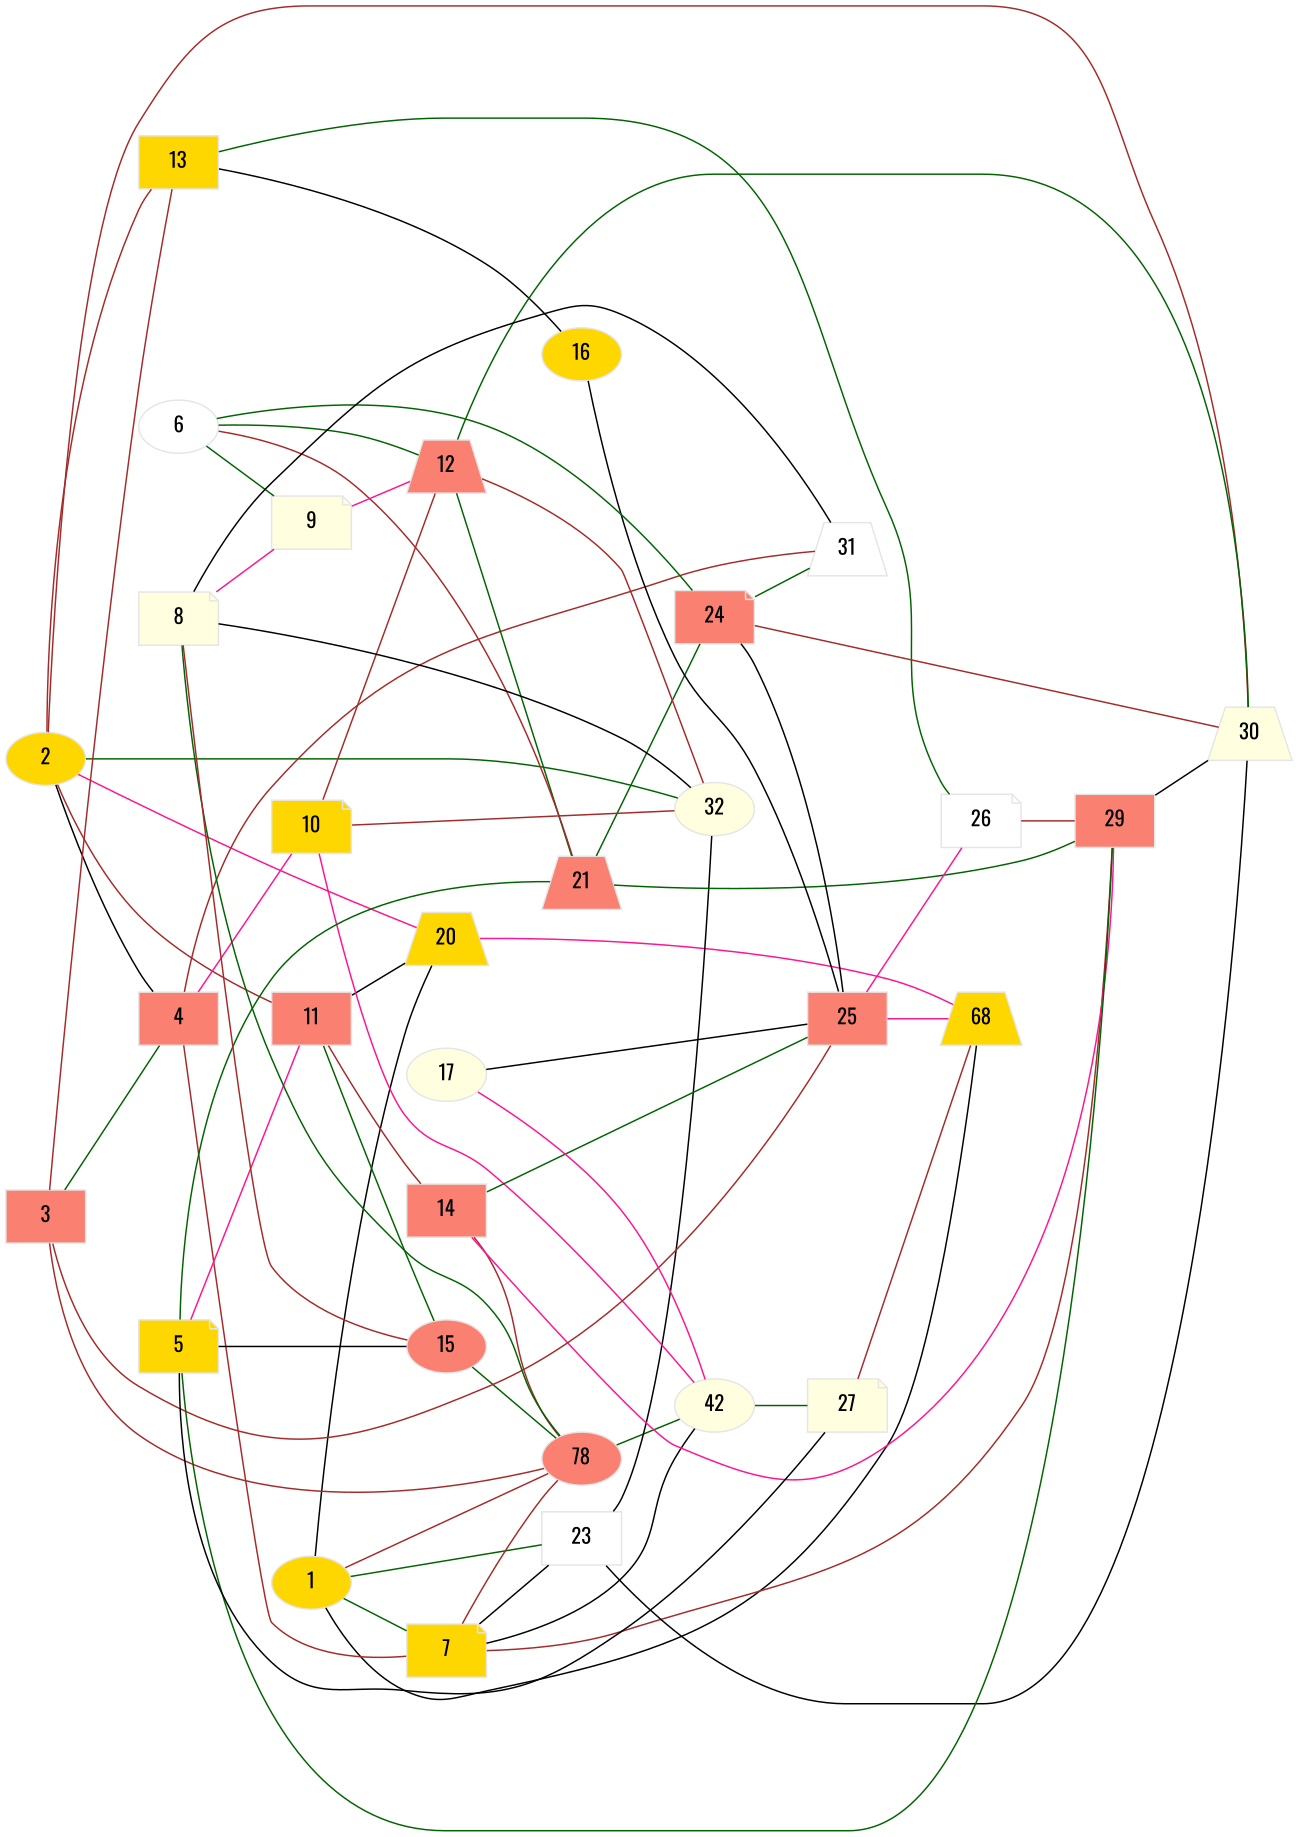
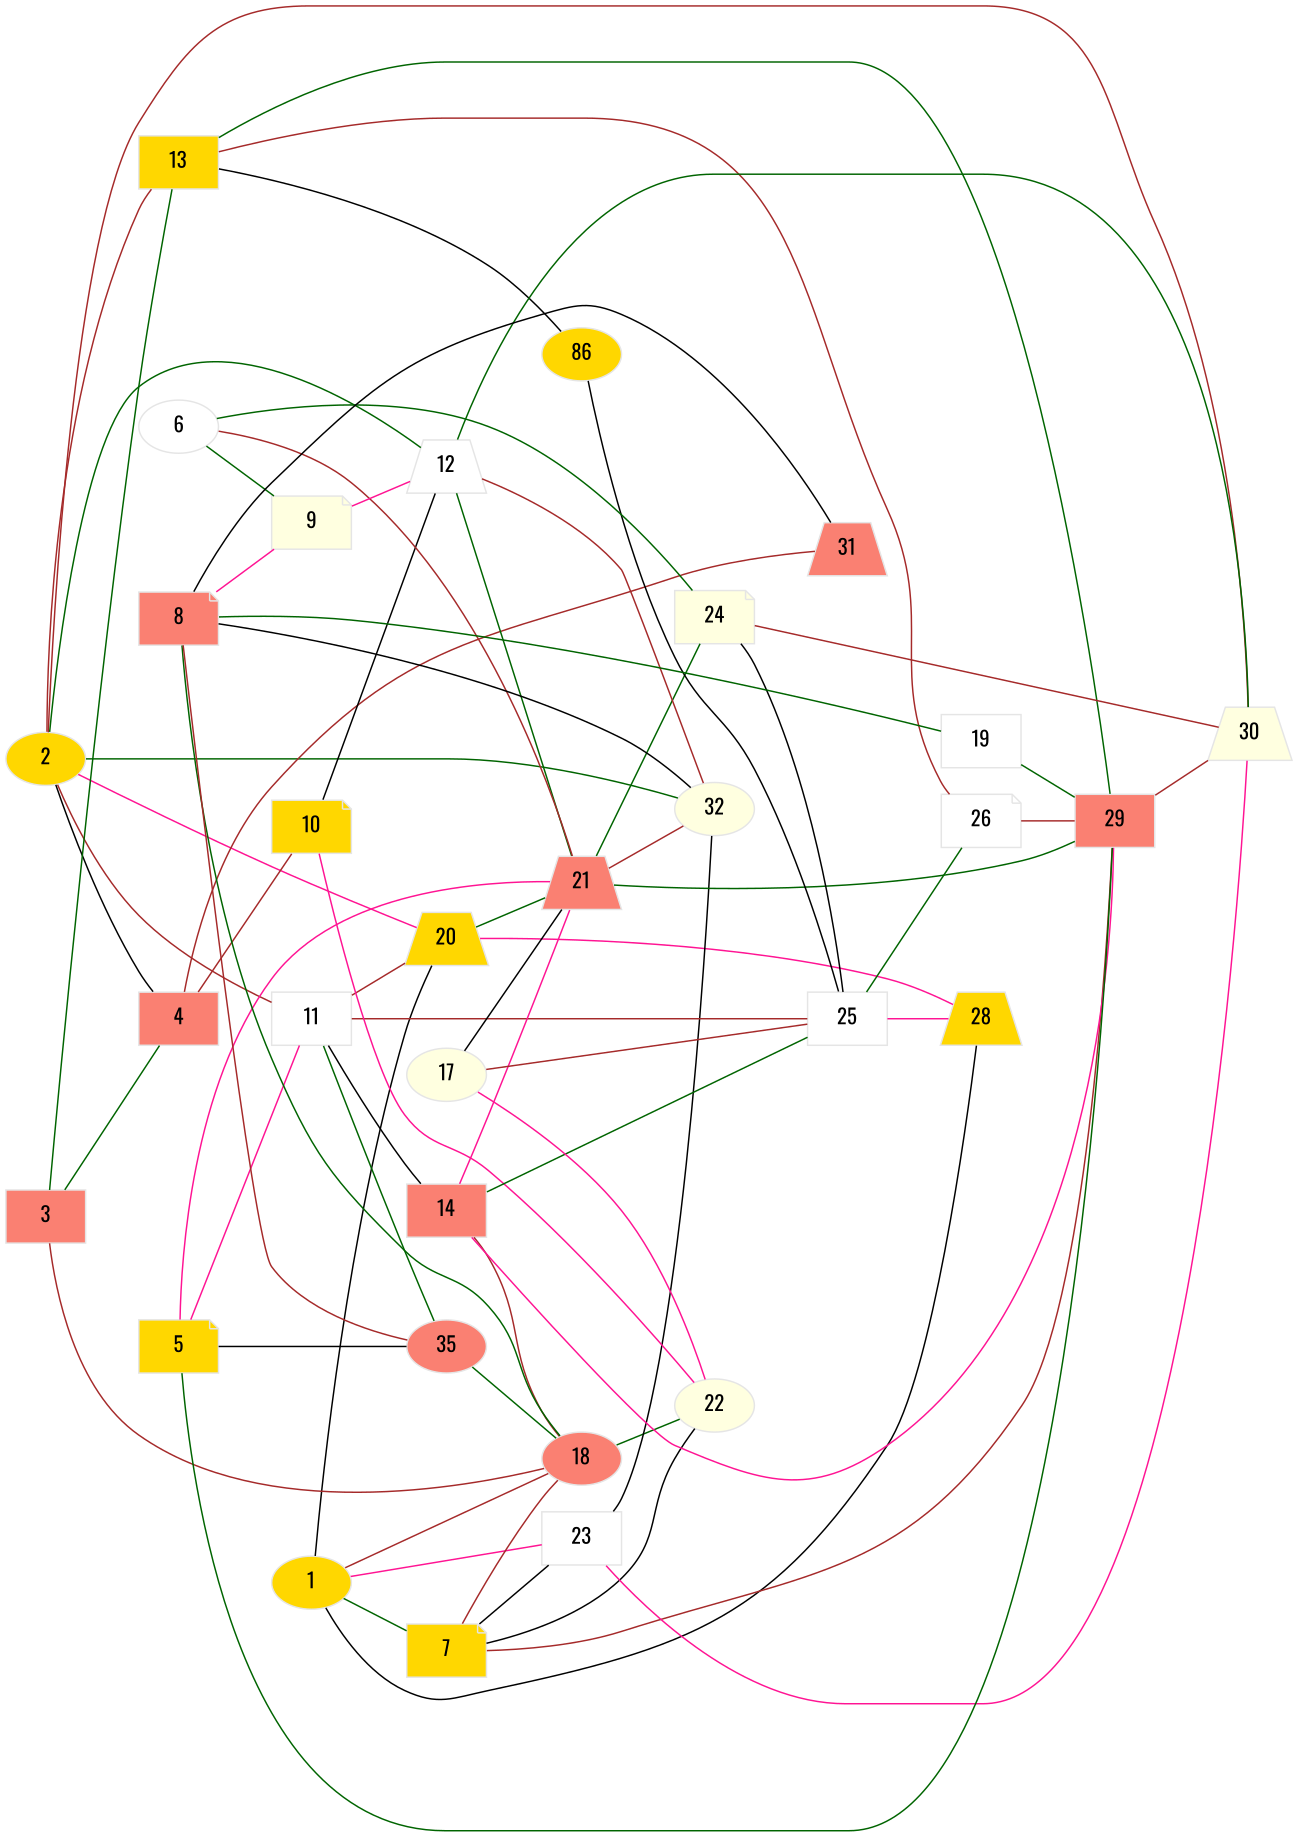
none -> (915, 103)
(776, 226) -> (776, 226)
(582, 354) -> (582, 354)
(315, 429) -> (122, 408)
(447, 467) -> (447, 467)
(847, 549) -> (847, 549)
(782, 582) -> none
(715, 617) -> (715, 617)
(179, 619) -> (179, 619)
(382, 639) -> (382, 639)
(101, 688) -> (101, 688)
none -> (981, 741)
(1182, 778) -> (1182, 778)
(513, 818) -> (646, 847)
none -> (511, 912)
(914, 920) -> (914, 920)
(245, 923) -> (245, 923)
(379, 979) -> (379, 979)
none -> (513, 980)
(266, 987) -> (266, 987)
(312, 1019) -> (312, 1019)
(847, 1019) -> (847, 1019)
(981, 1019) -> (981, 1019)
none -> (516, 1047)
(647, 1047) -> (647, 1047)
(372, 1116) -> (372, 1116)
(447, 1346) -> (447, 1346)
(466, 1396) -> (580, 1019)
(234, 1405) -> none
(715, 1406) -> (715, 1406)
(847, 1406) -> none
(582, 1459) -> (582, 1459)
(1144, 1471) -> (1144, 1471)
(446, 1561) -> (446, 1561)
